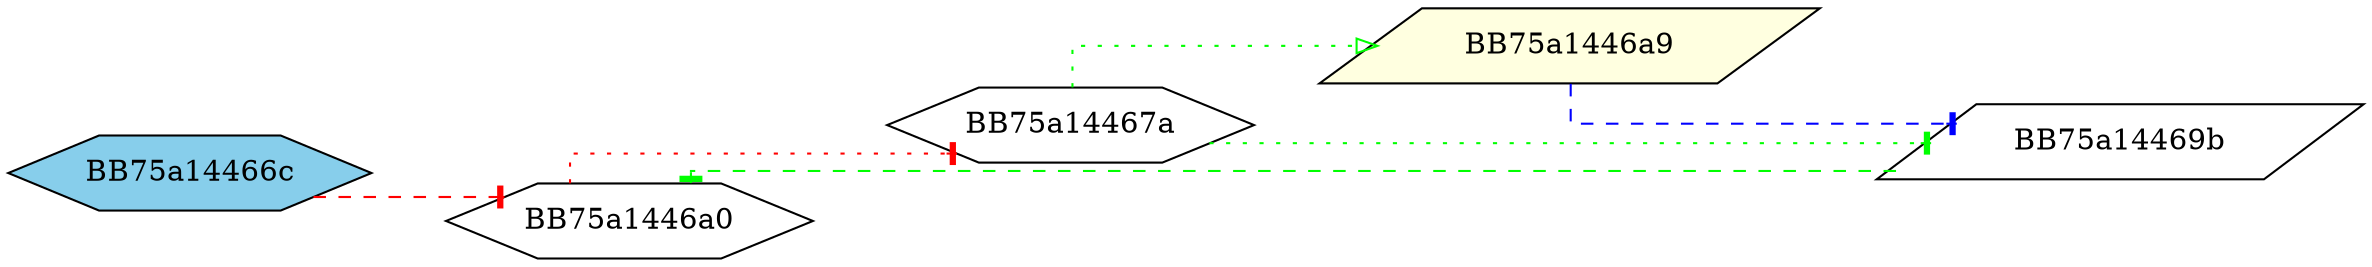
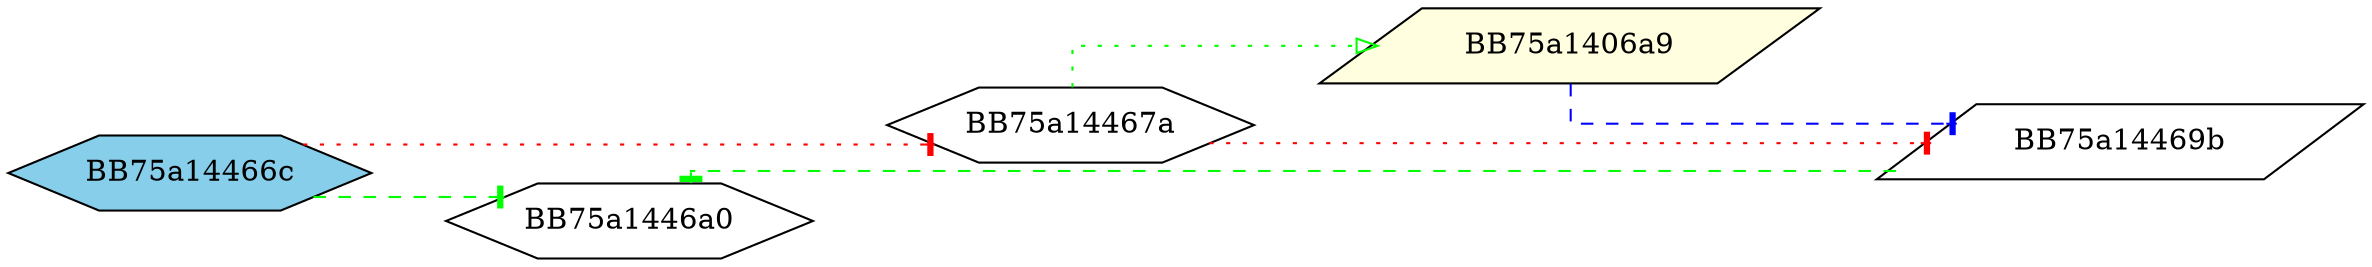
(1570, 46) -> (1570, 46)
(1565, 143) -> (1565, 143)
(743, 154) -> (614, 145)
(404, 197) -> (404, 197)
